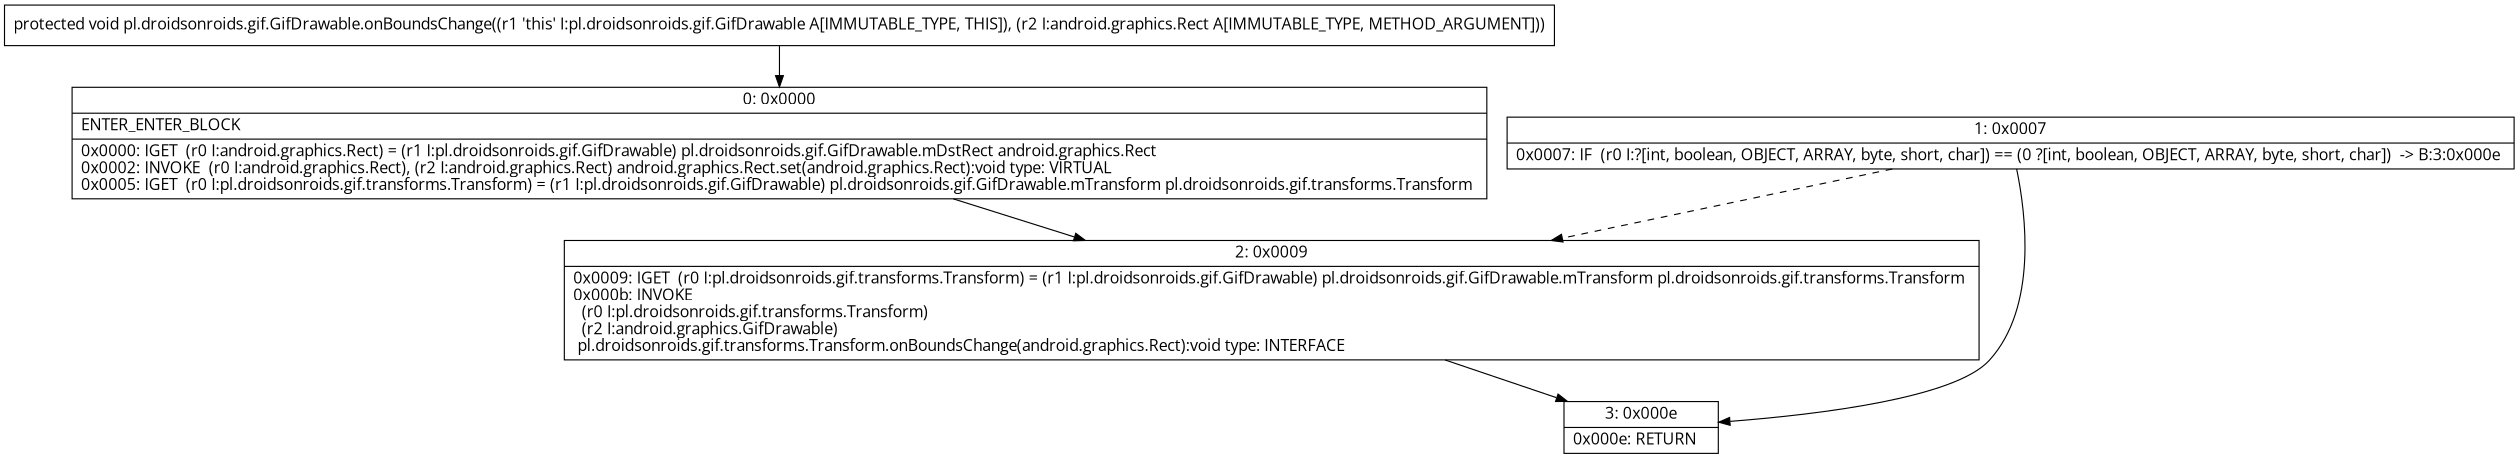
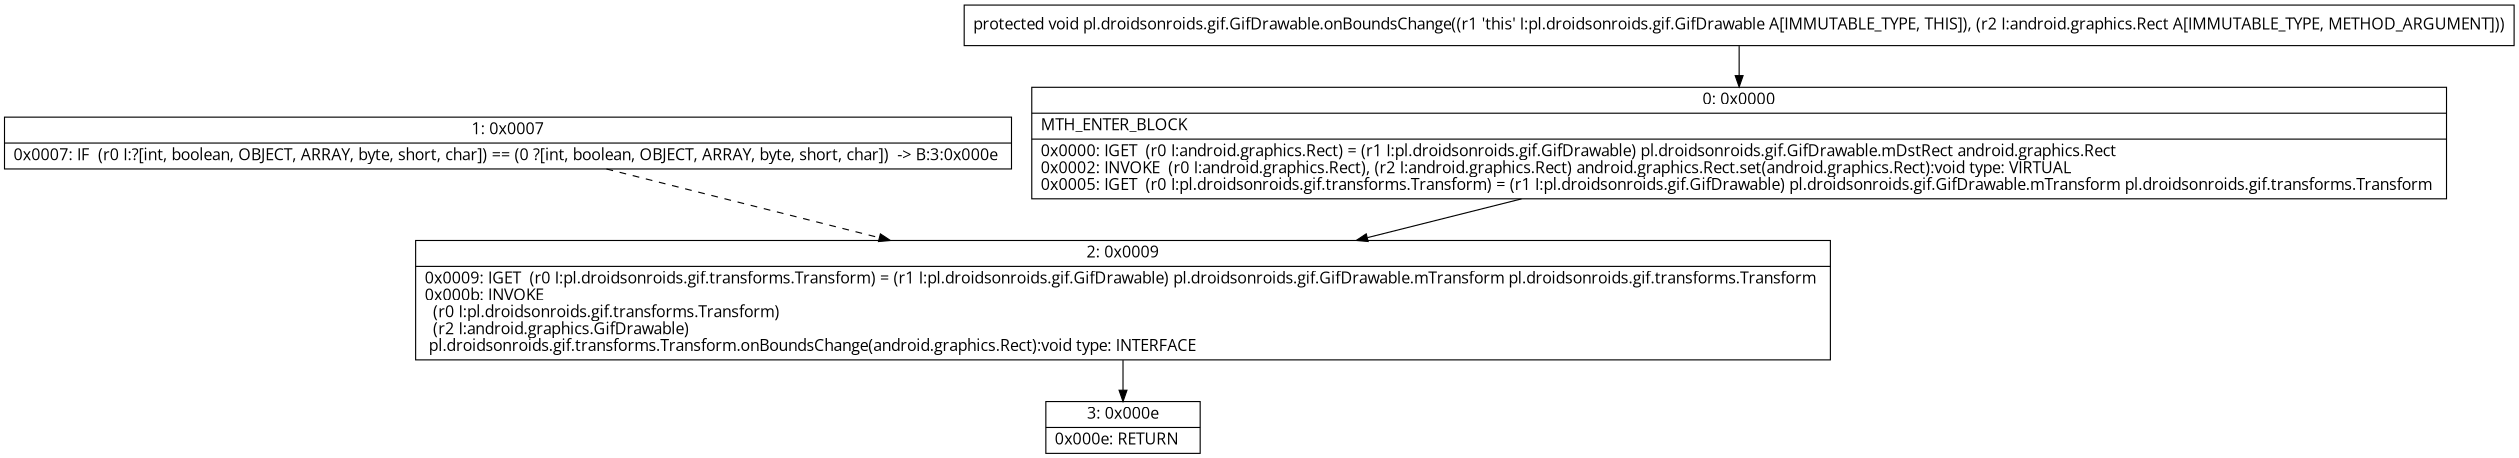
(161, 126) -> (1114, 126)
(1960, 379) -> none
